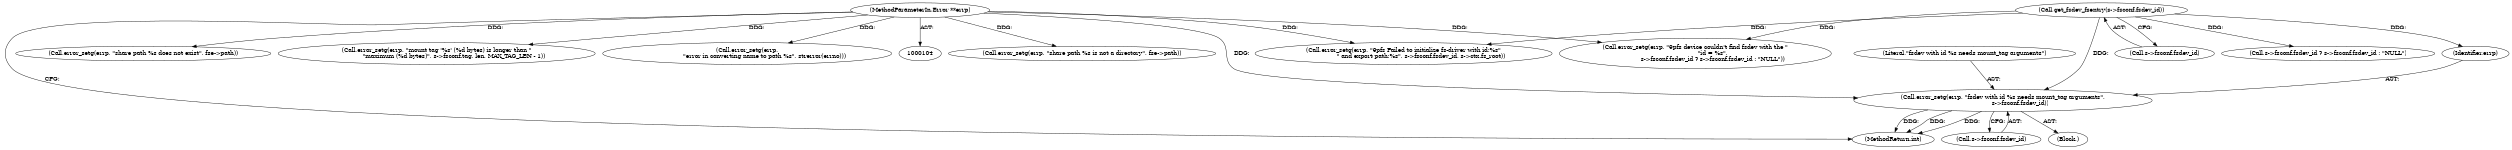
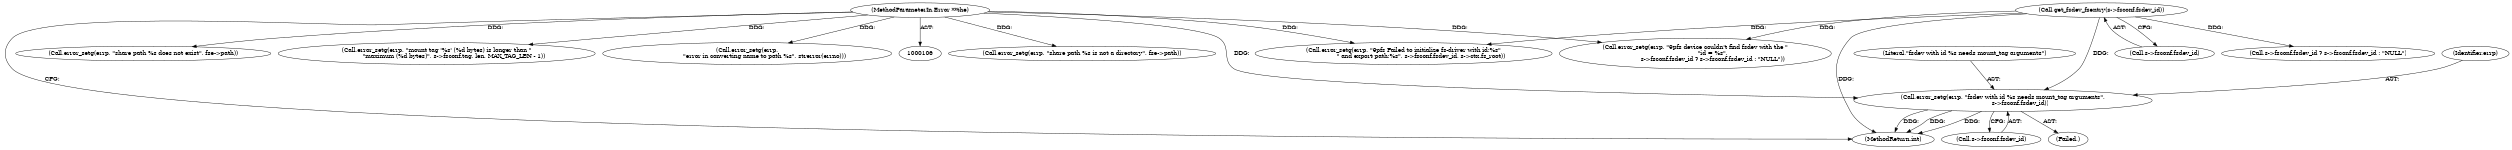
(920, 10) -> (920, 10)
(2318, 23) -> (1883, 28)
(920, 54) -> (920, 54)
(2068, 139) -> (2068, 139)
